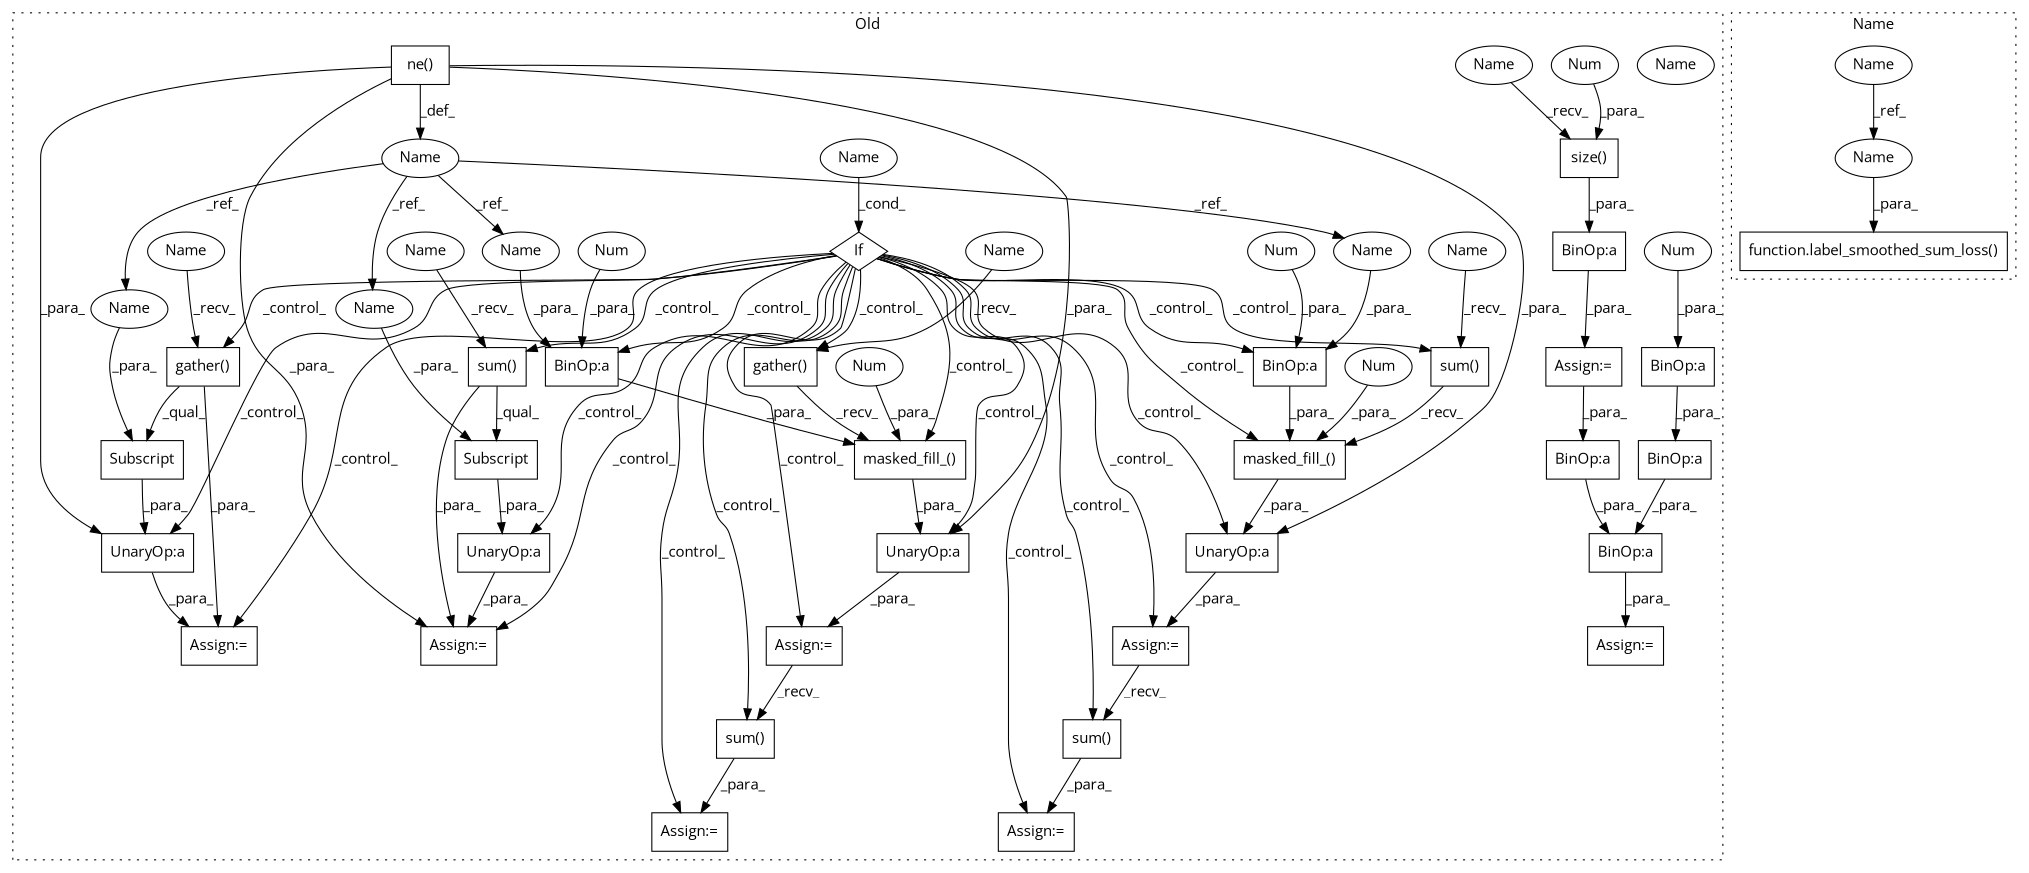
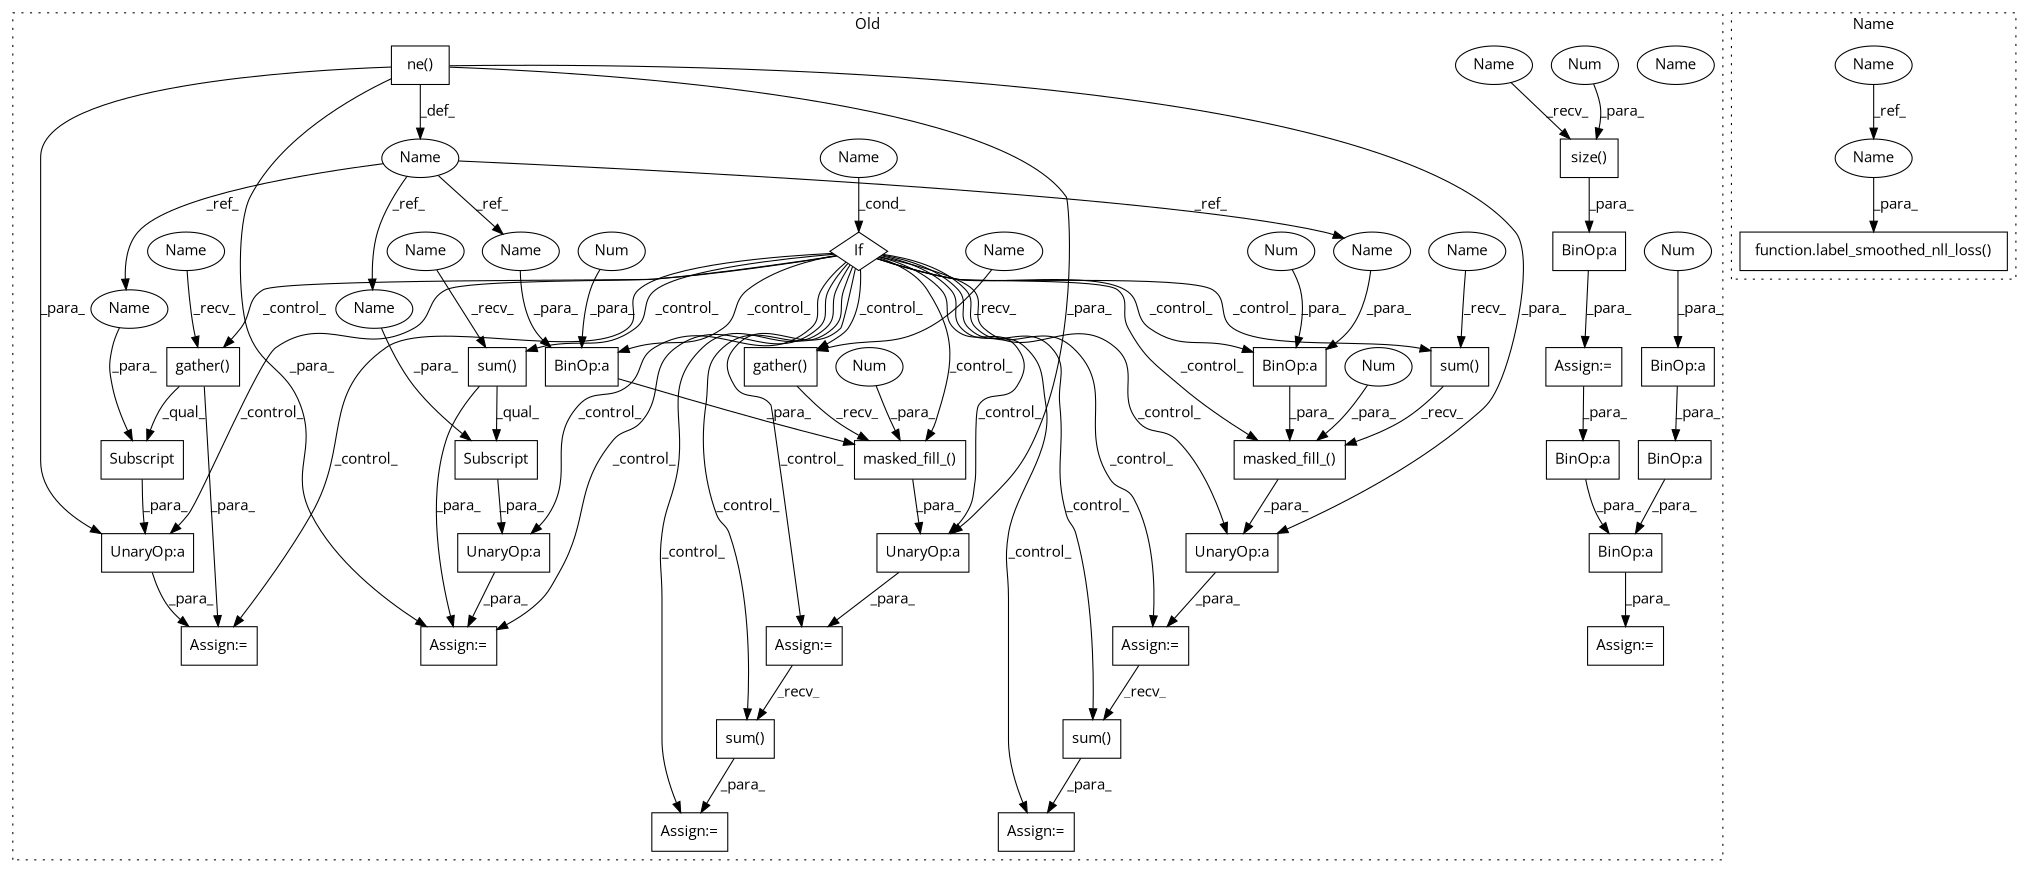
(1874, 251) -> (1874, 251)
